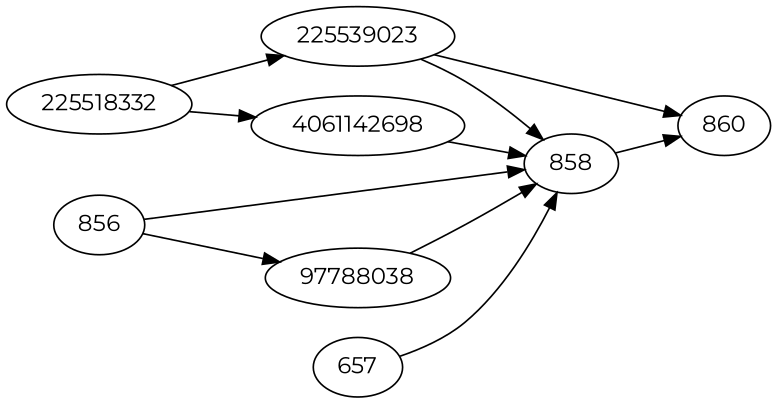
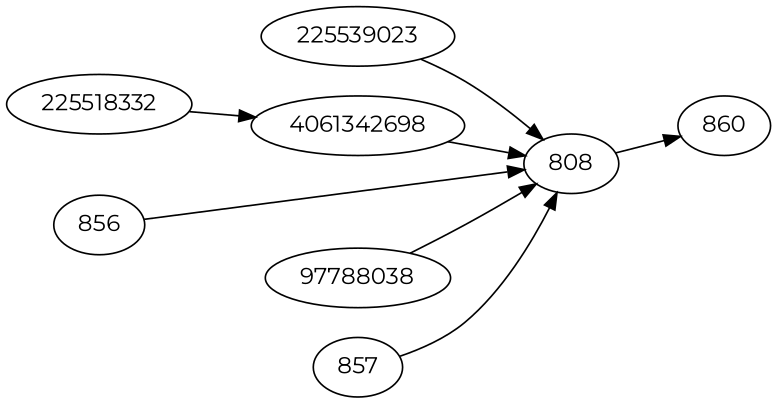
(220, 73) -> none
(549, 83) -> none
(358, 126) -> (358, 126)
(571, 164) -> (571, 164)
(203, 246) -> none
(358, 367) -> (358, 367)
